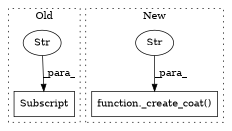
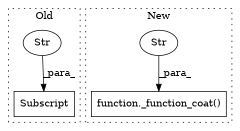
(155, 104) -> (159, 104)
